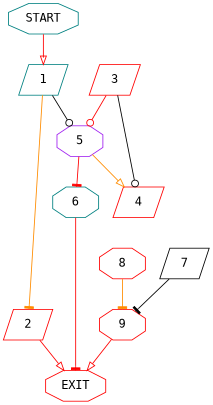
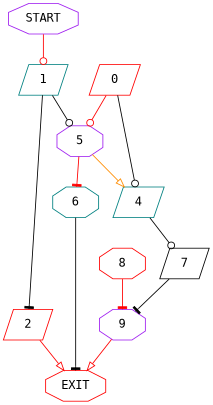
(43, 19) -> (43, 19)
(43, 46) -> (43, 46)
(115, 80) -> (115, 80)
(36, 200) -> (36, 200)
(139, 202) -> (139, 202)
none -> (160, 230)
(76, 292) -> (76, 292)
(122, 292) -> (122, 292)
(122, 325) -> (122, 325)
